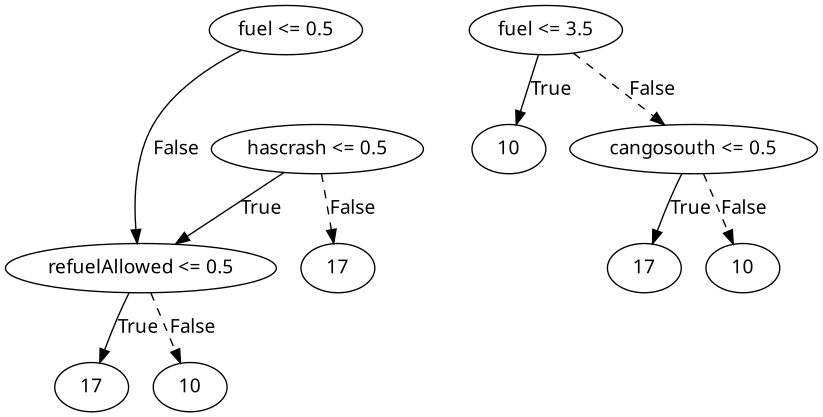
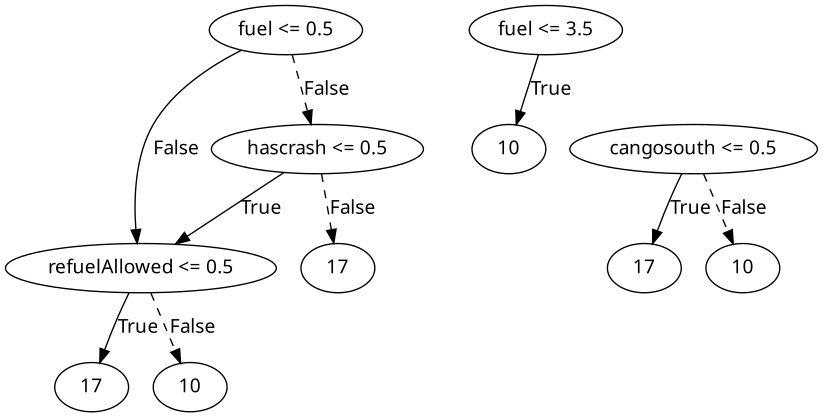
none -> (300, 83)
(613, 85) -> none
